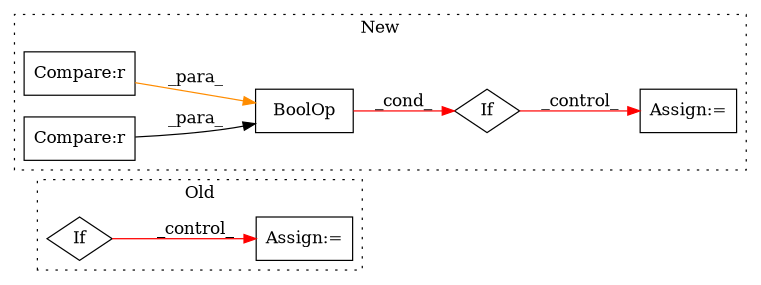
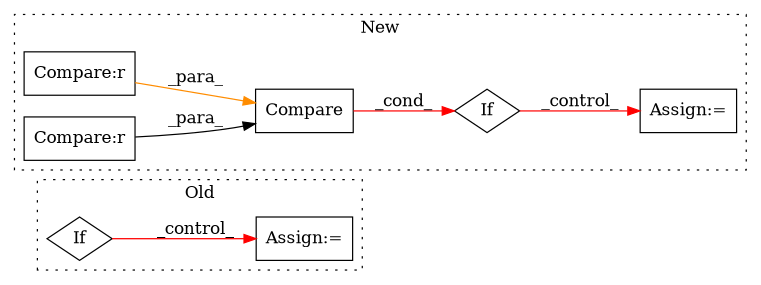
(304, 111) -> (304, 111)
